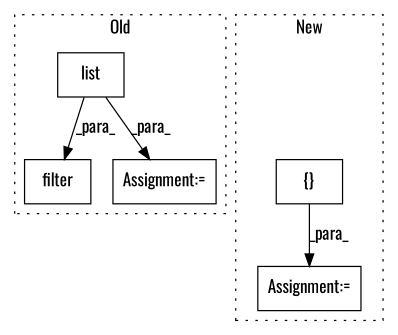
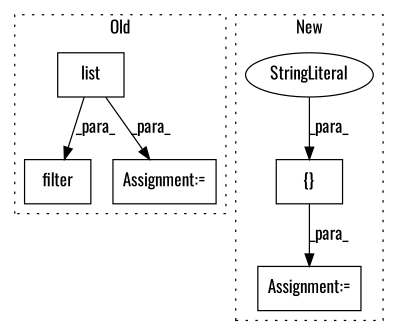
none -> (309, 75)
